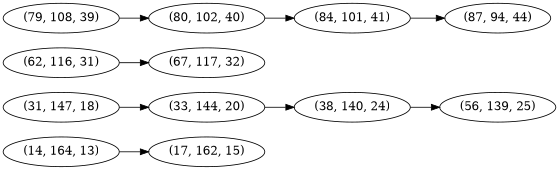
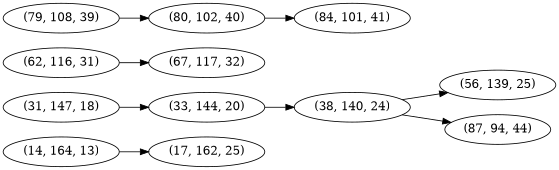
(423, 18) -> (422, 118)
(207, 152) -> (207, 152)
